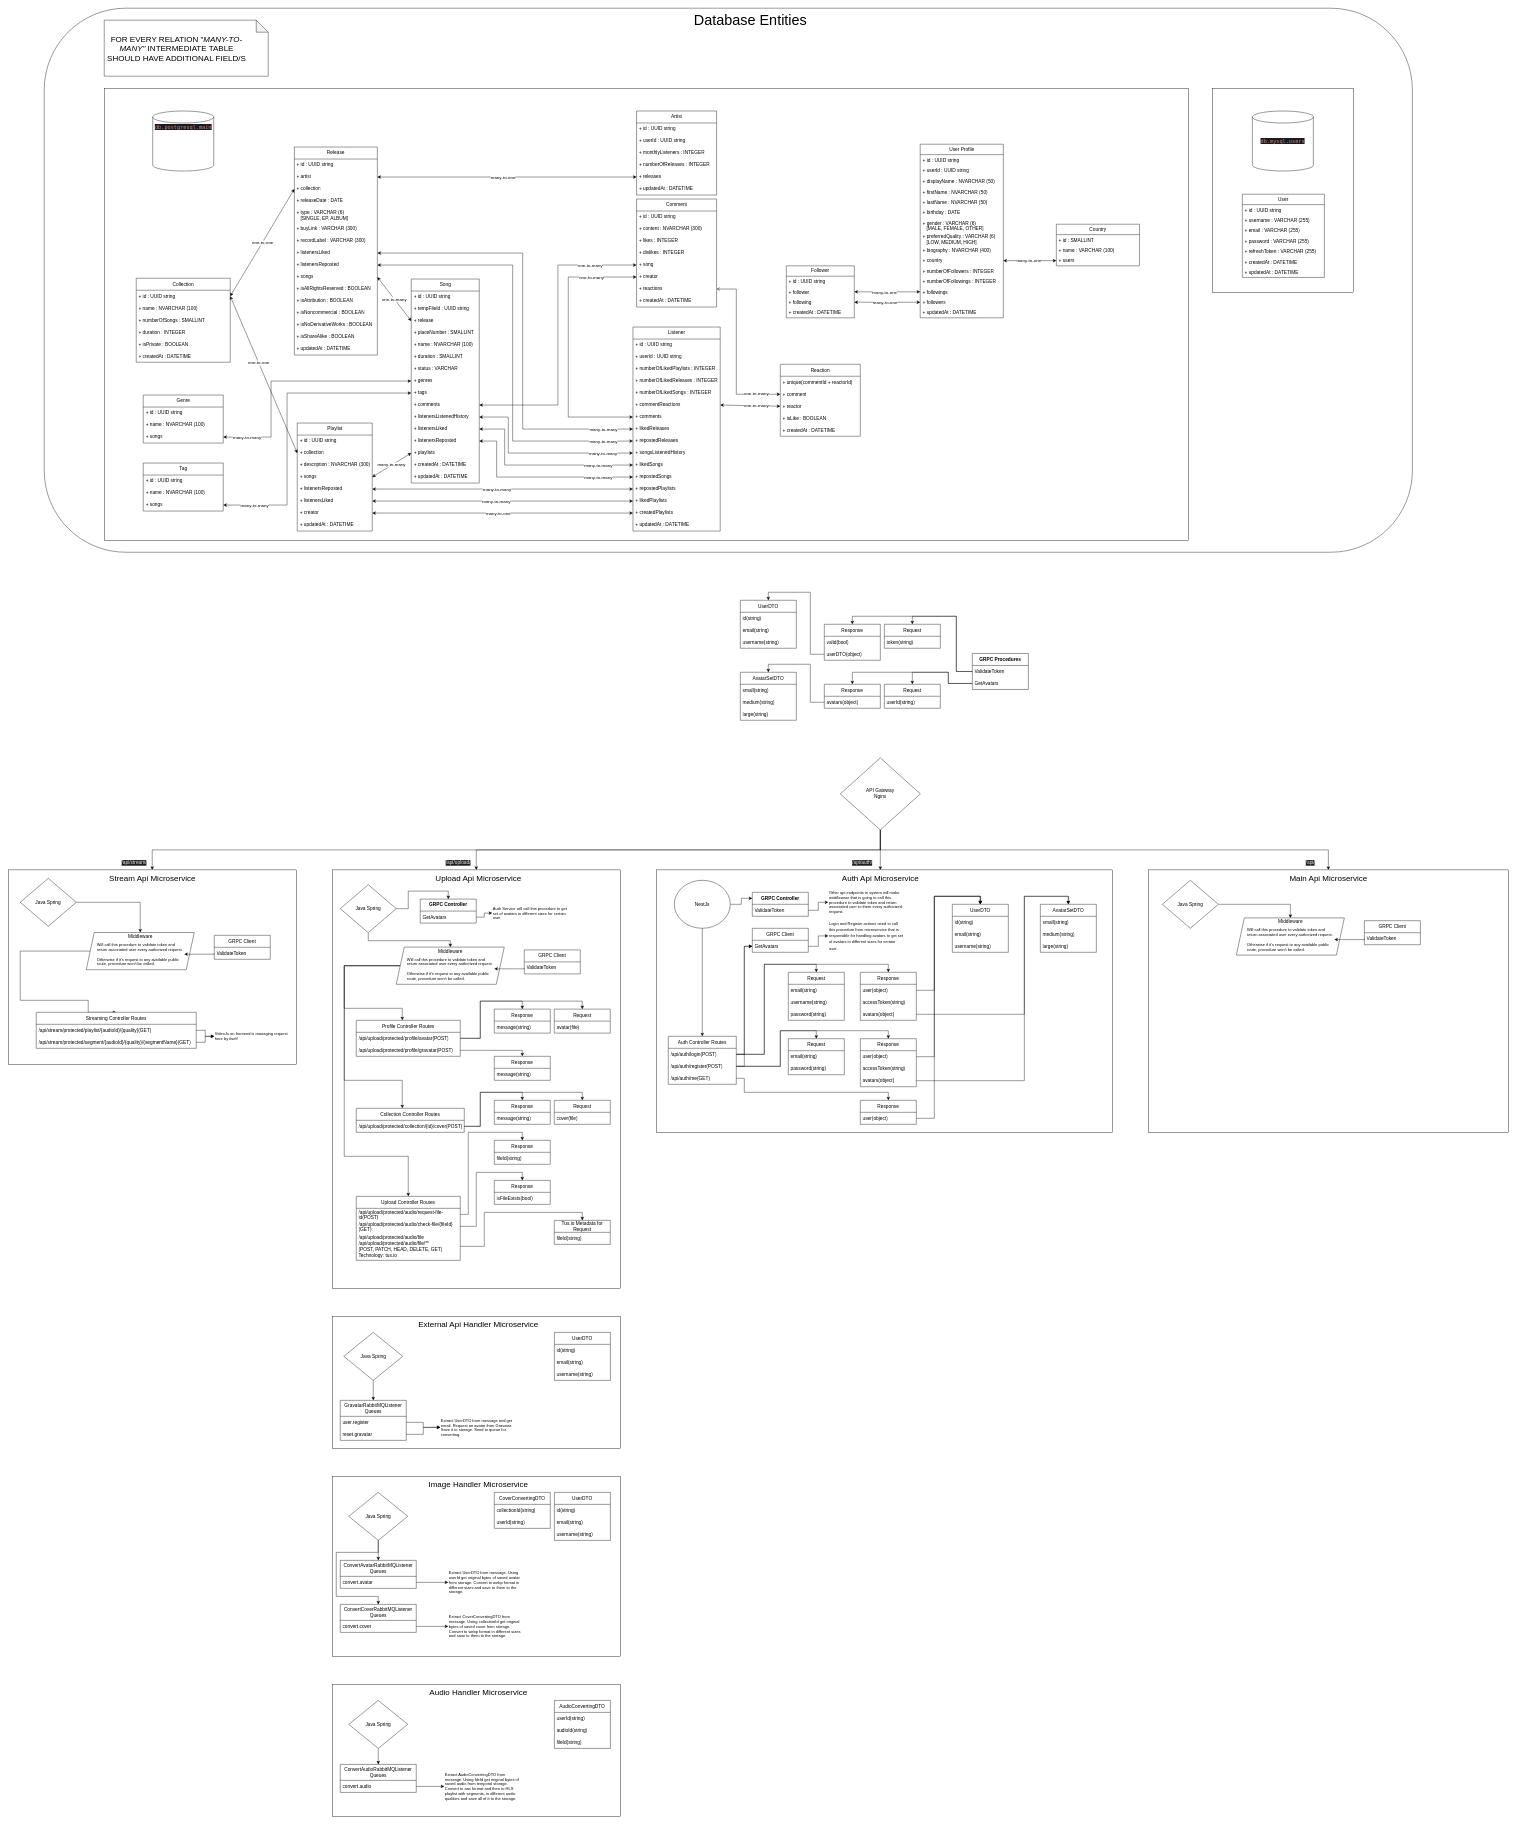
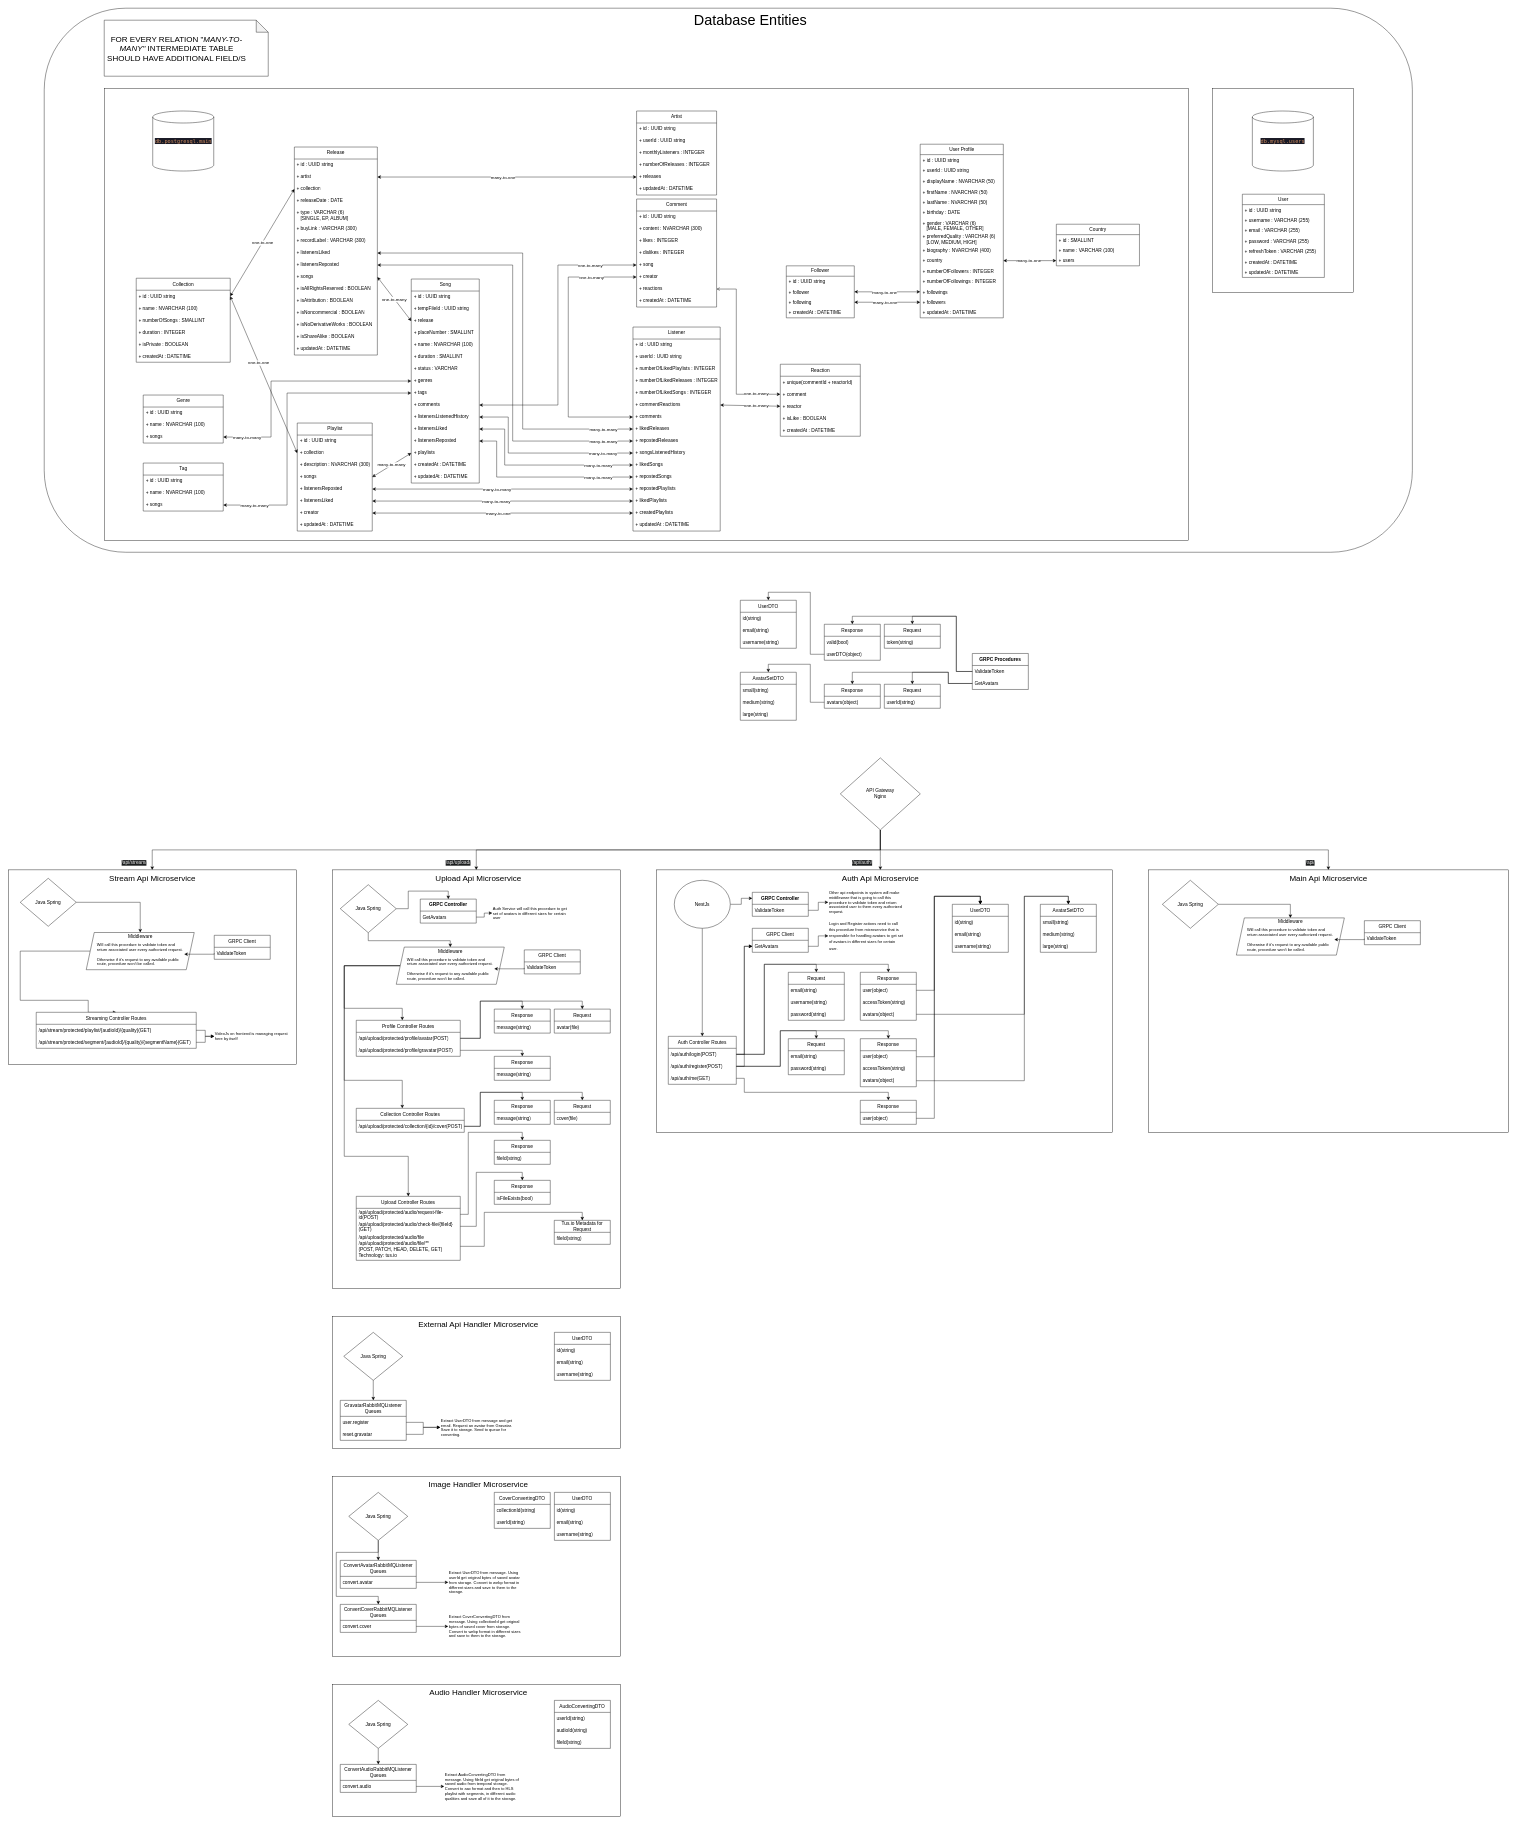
(183, 127) -> (183, 141)
